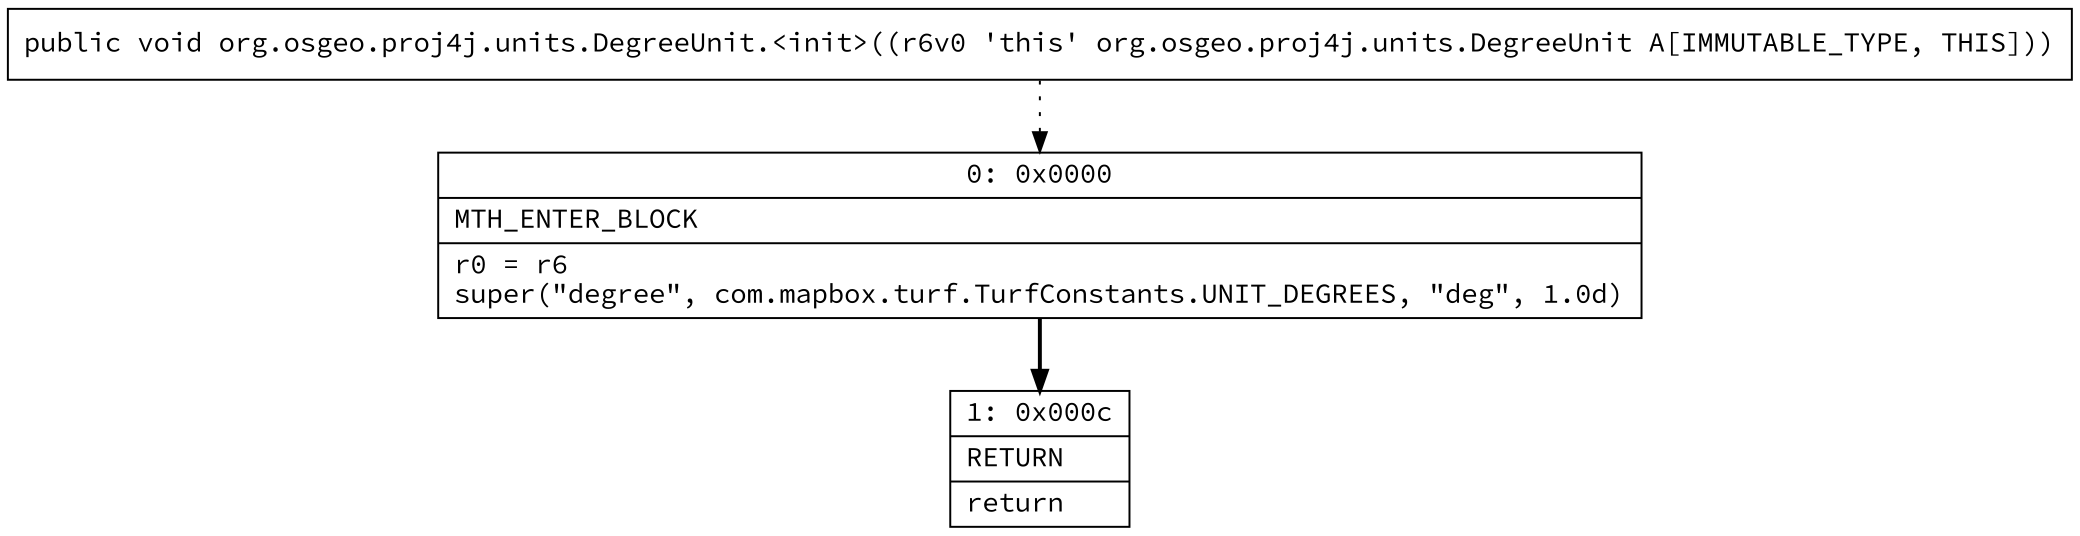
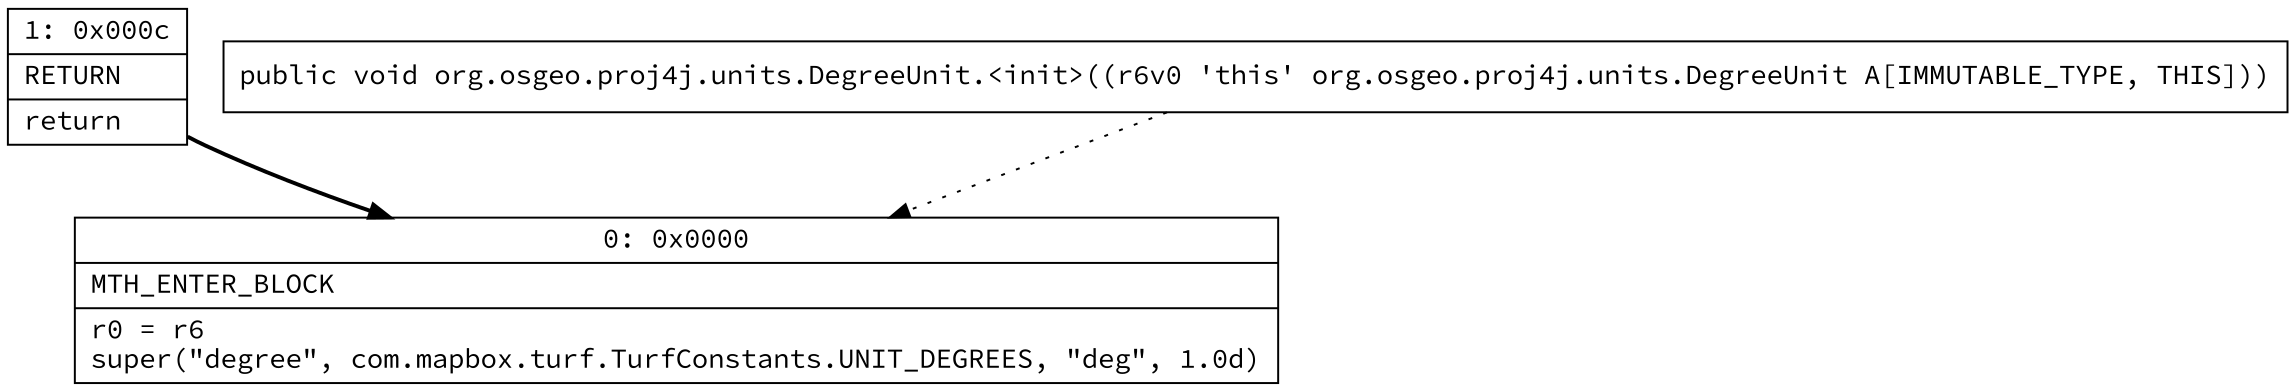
(1040, 345) -> (278, 177)
